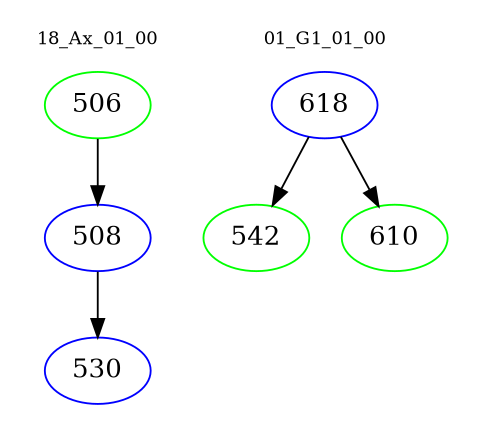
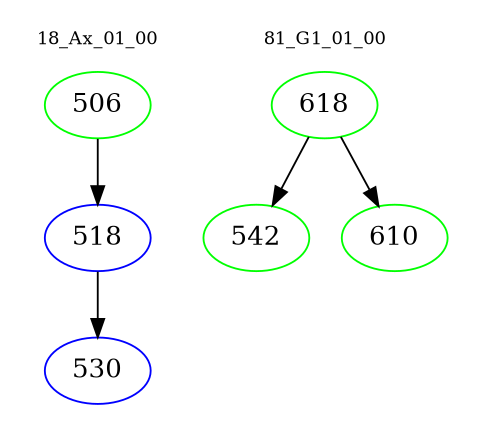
(326, 40) -> (326, 40)
(325, 105) -> (325, 105)
(98, 238) -> (98, 238)
